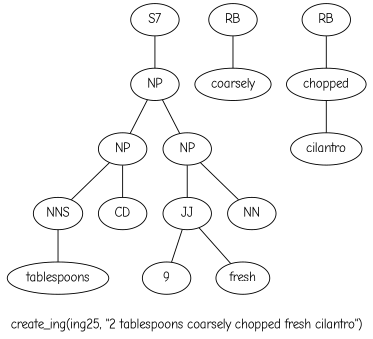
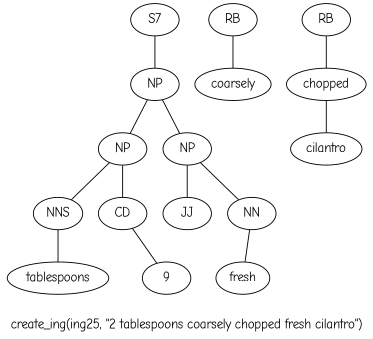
(177, 246) -> (145, 246)
(215, 246) -> (247, 246)
